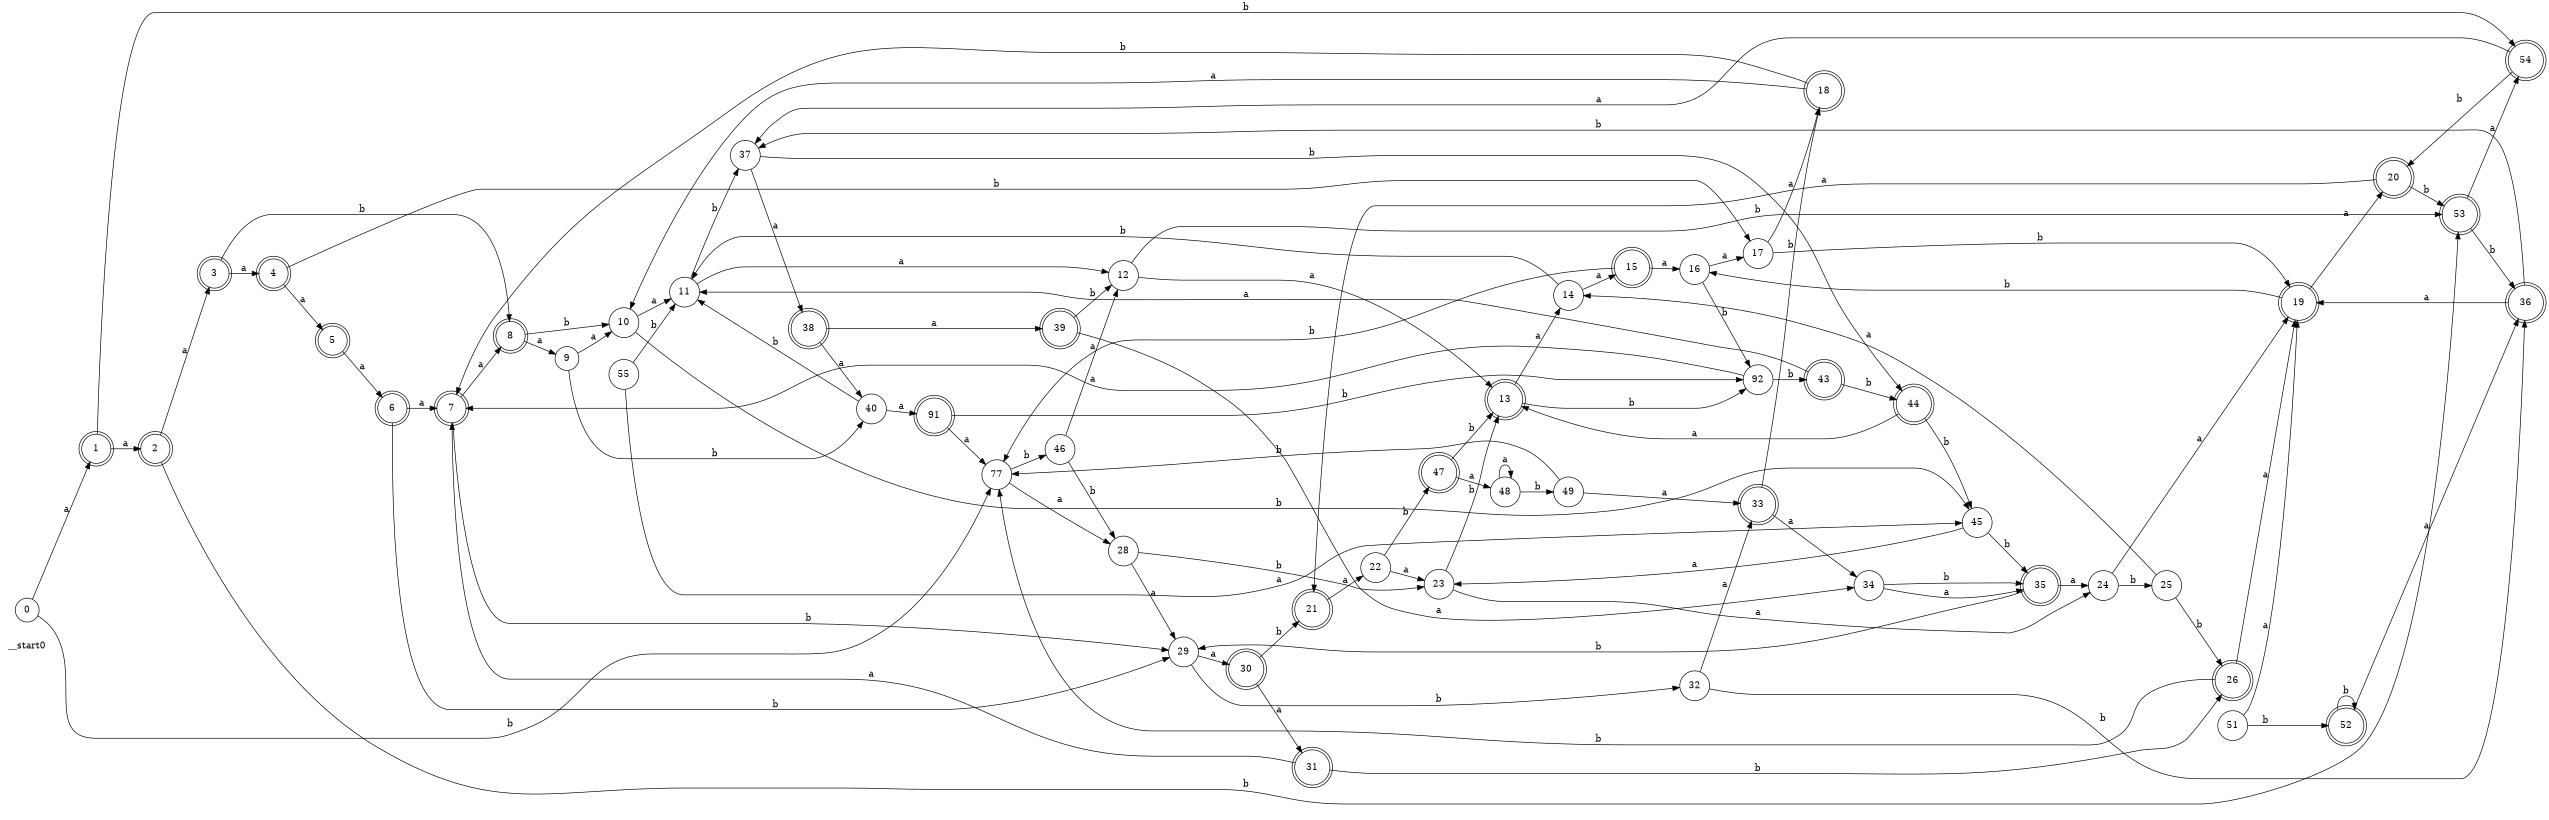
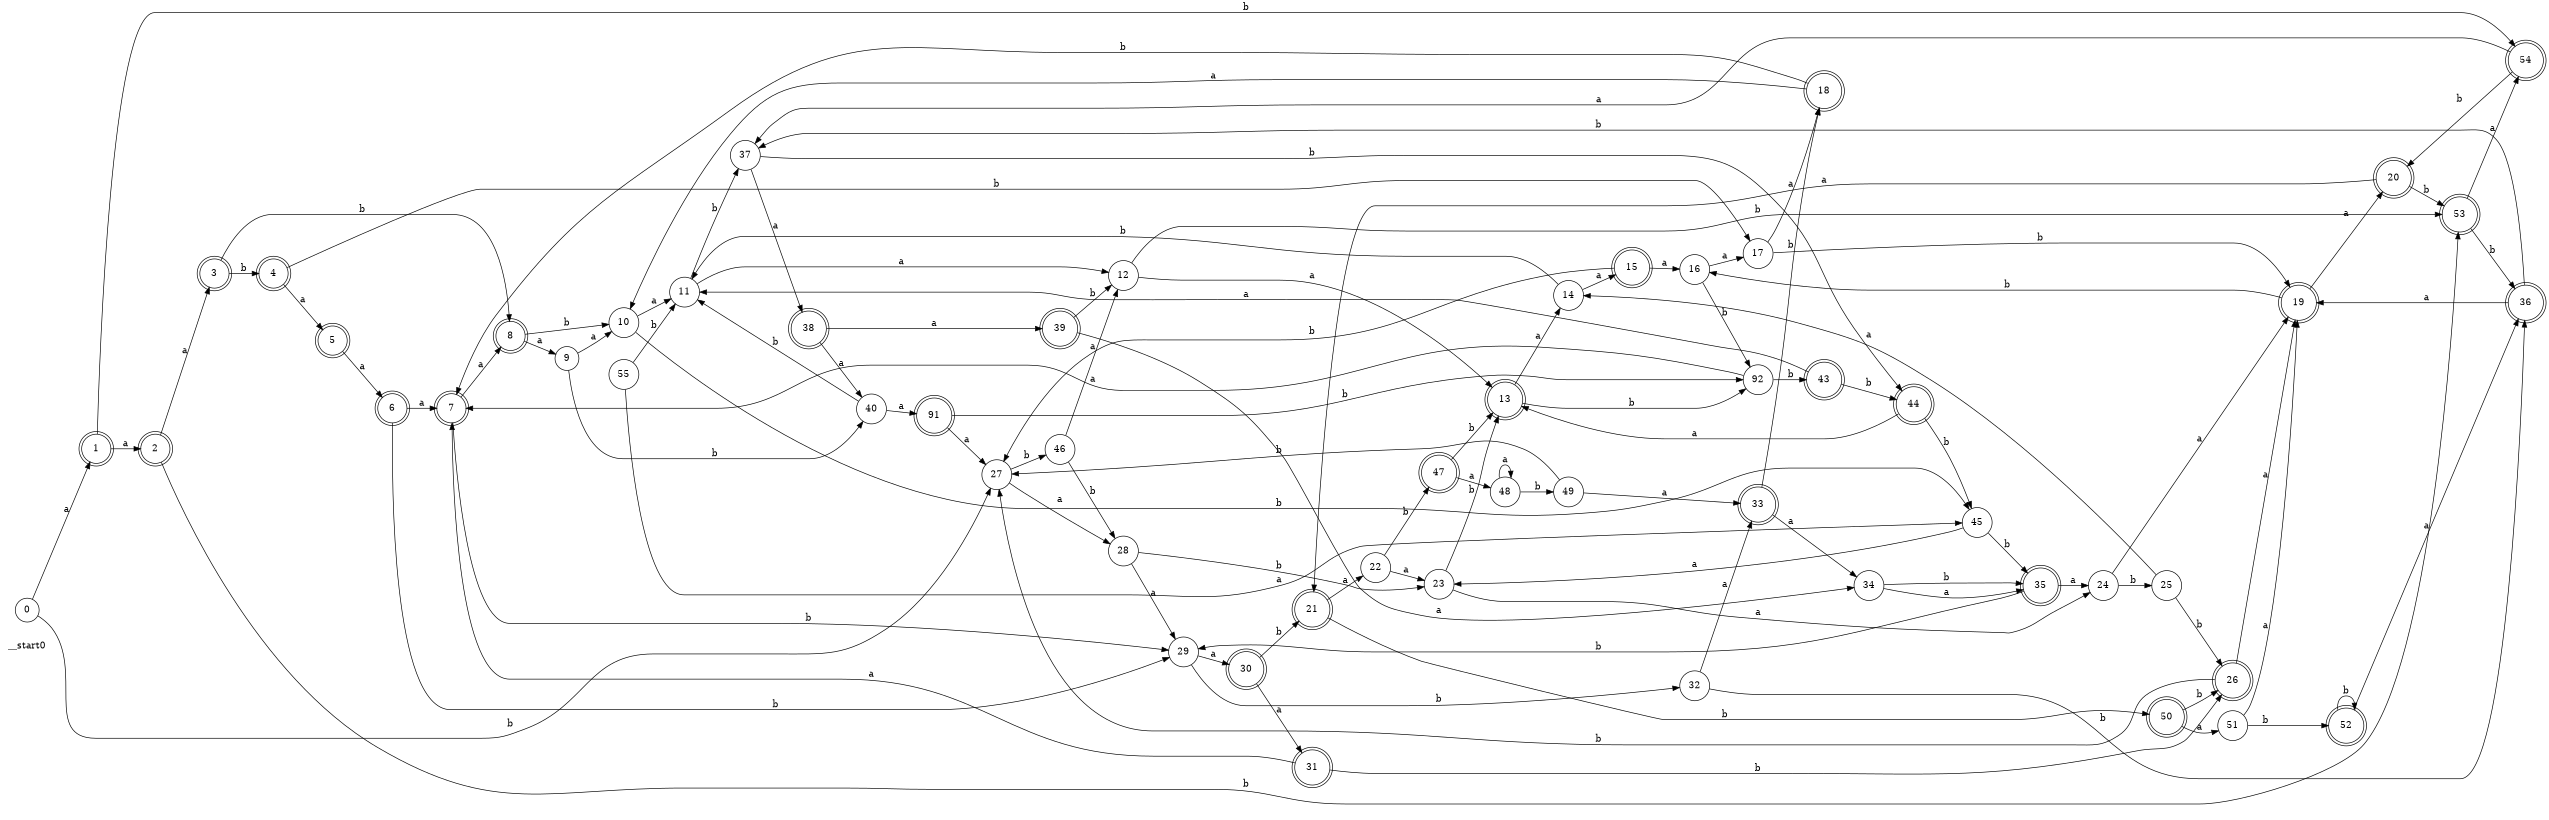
(244, 269) -> (244, 269)
(997, 475) -> (997, 475)
none -> (2167, 717)
